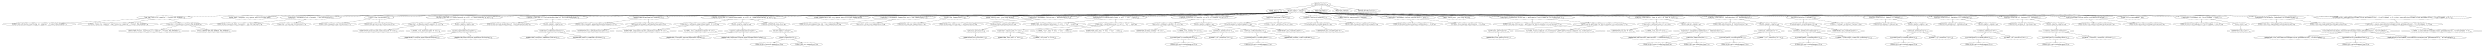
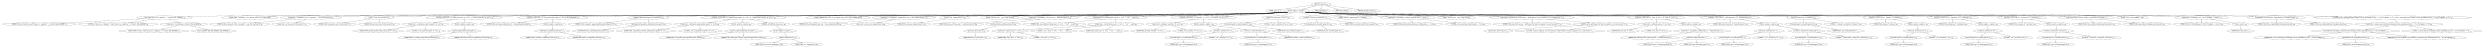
(1498, 38) -> none
